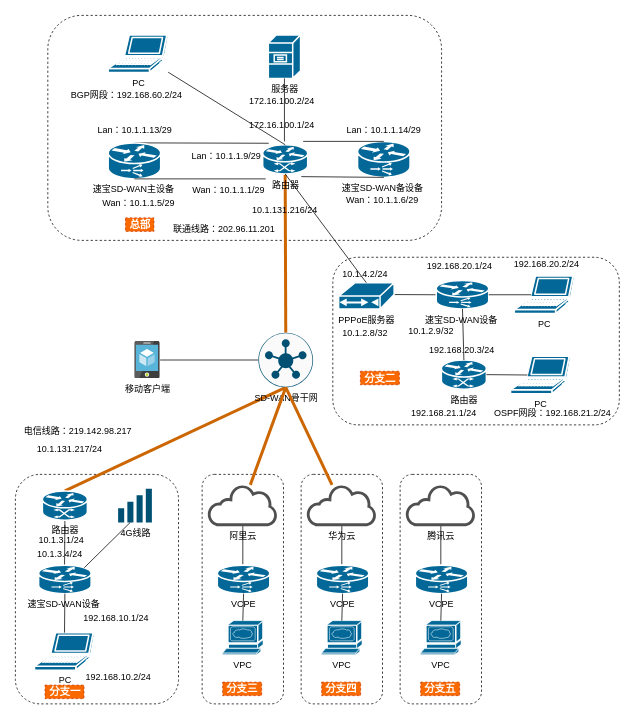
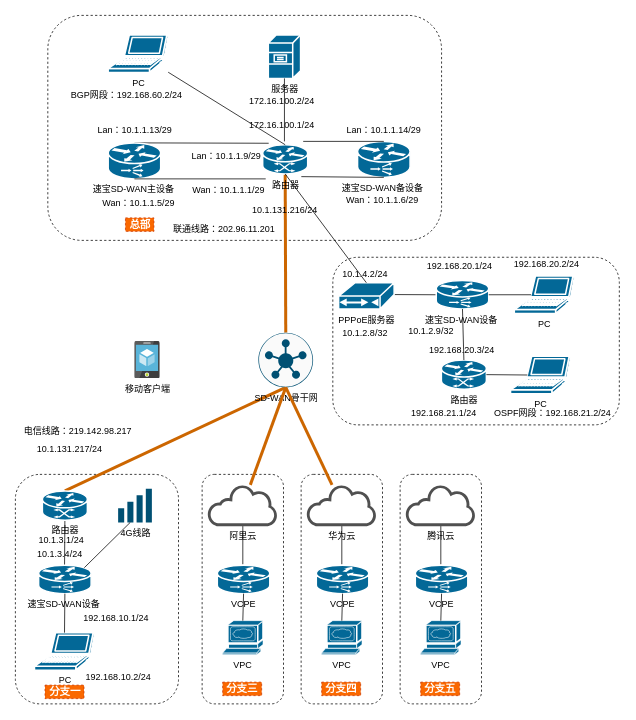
(209, 360) -> none
(380, 378) -> none
